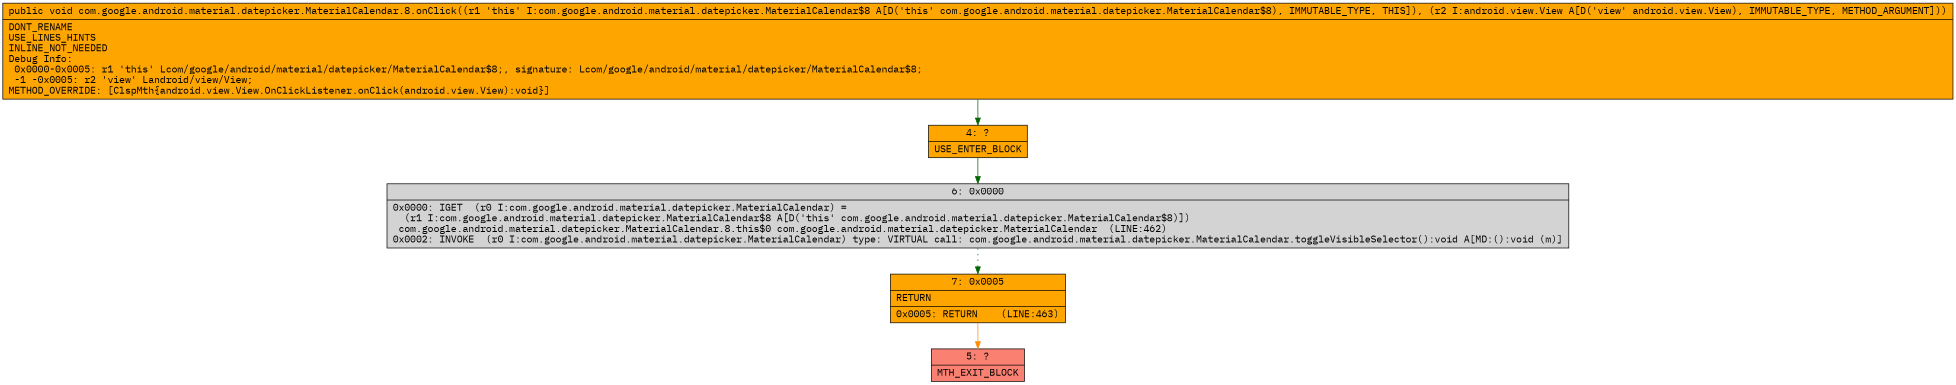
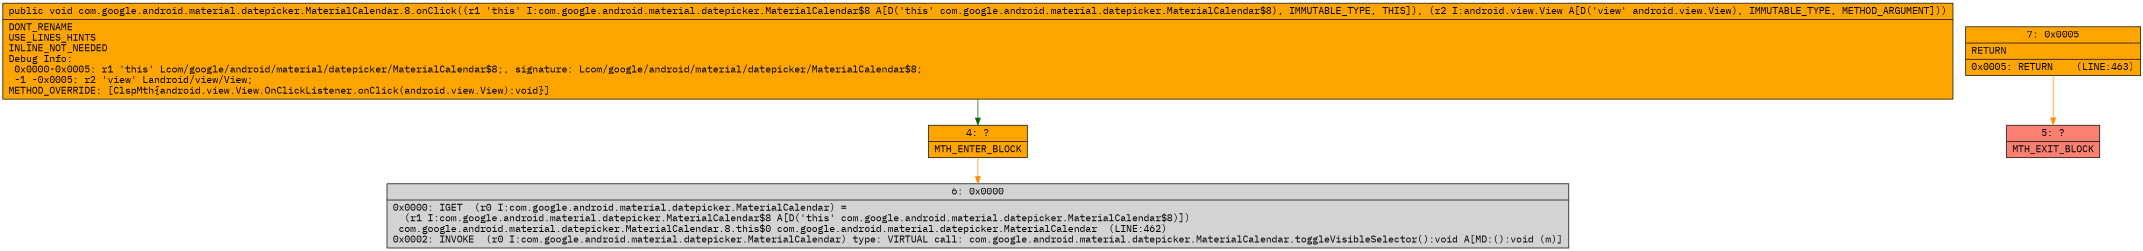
(978, 149) -> (978, 149)
(978, 167) -> (978, 167)
(978, 257) -> none
